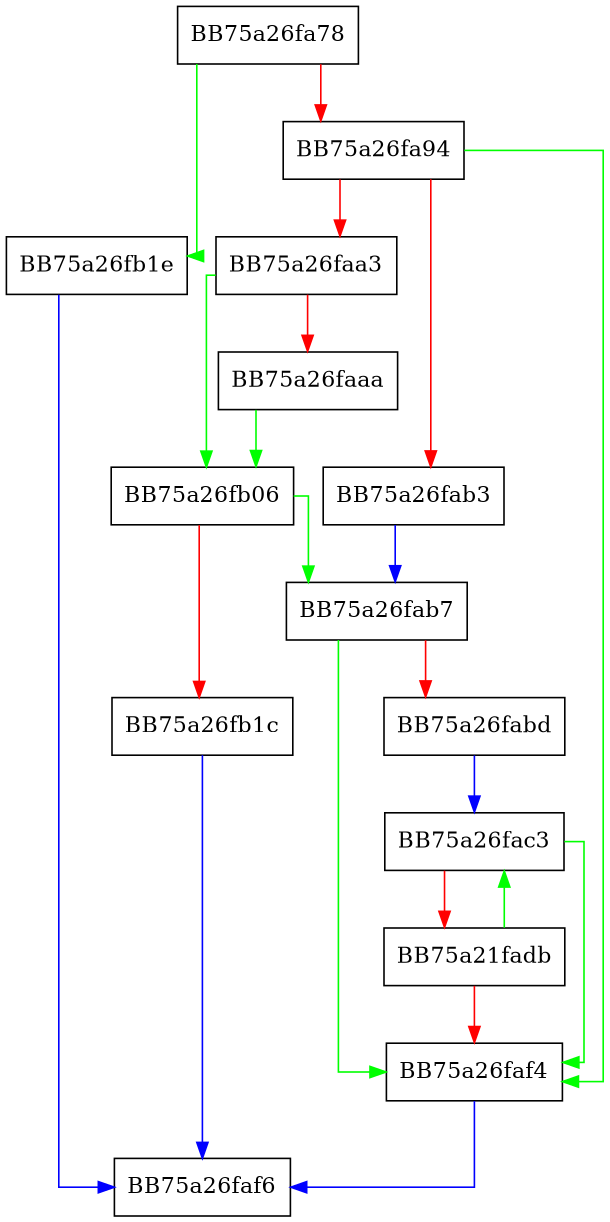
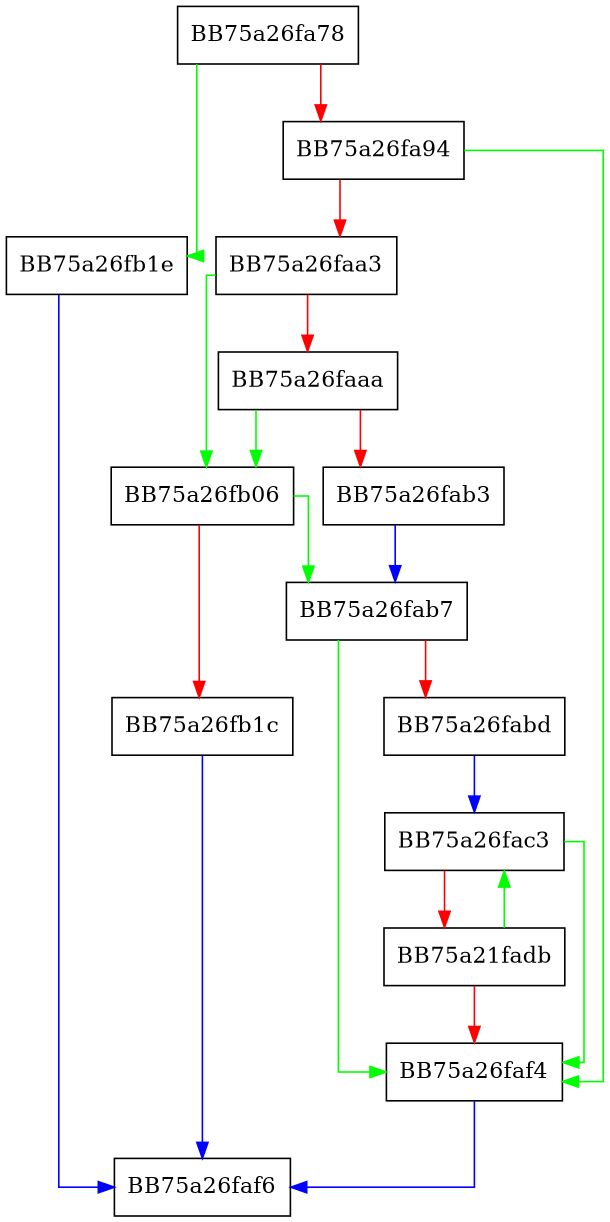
(431, 315) -> (360, 430)
